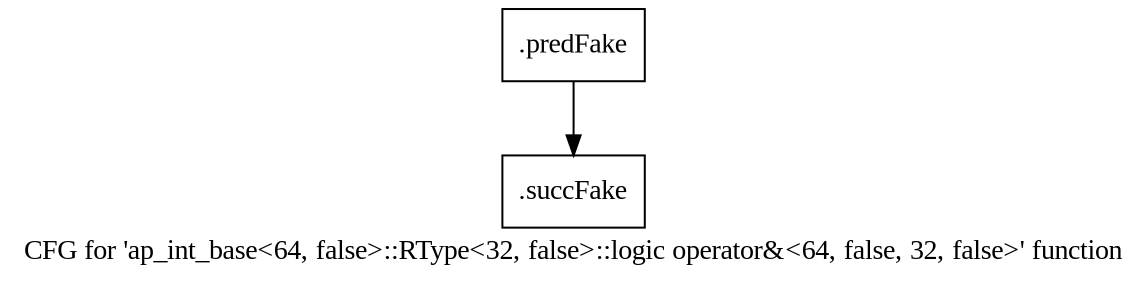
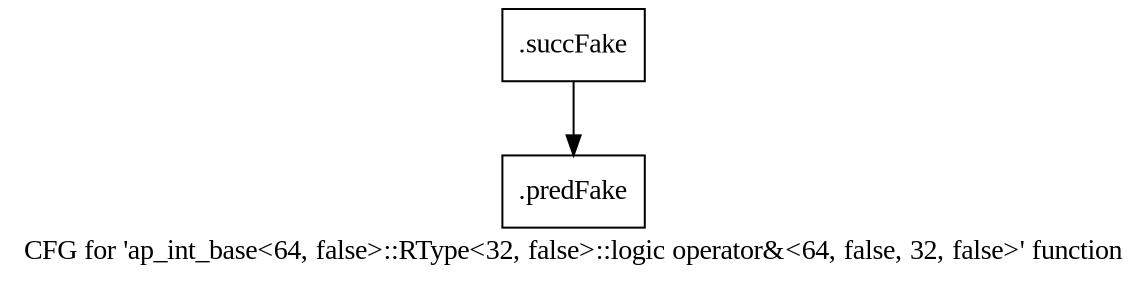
(574, 108) -> (574, 108)
